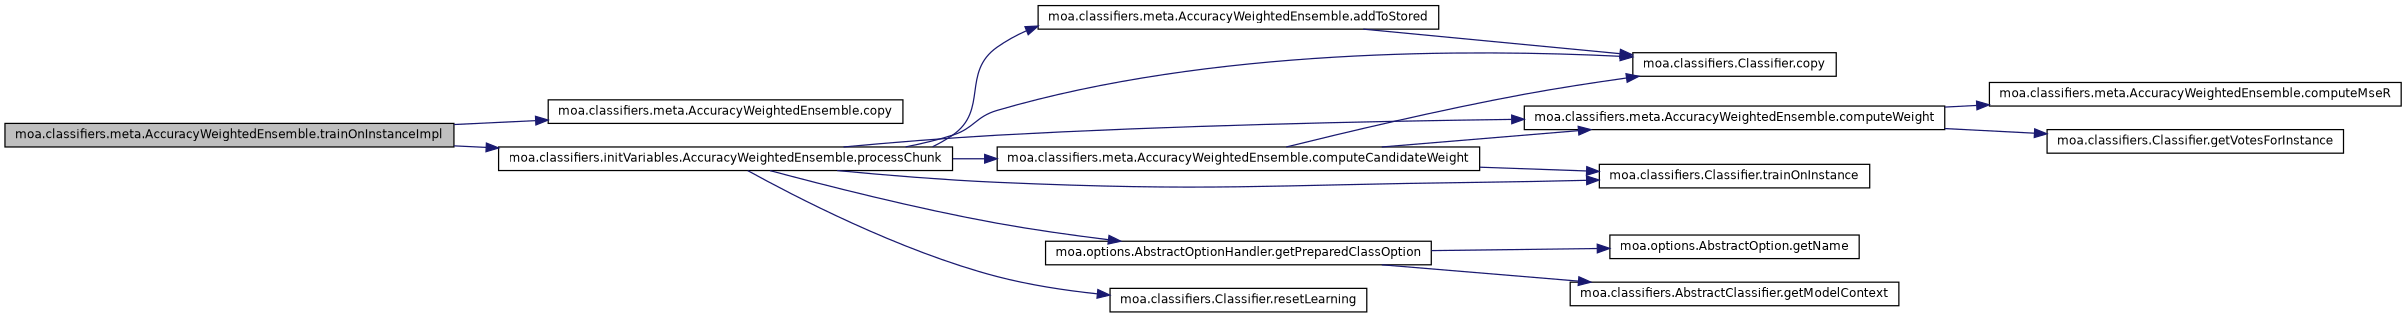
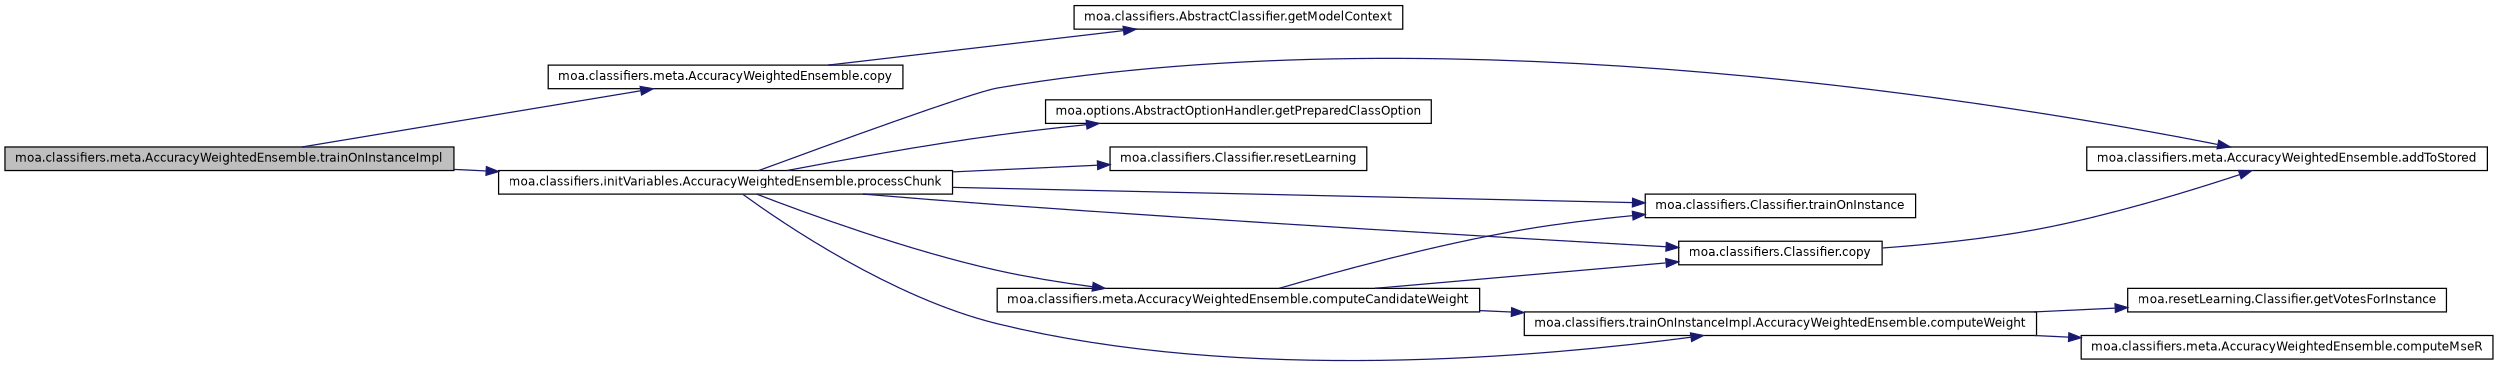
(1492, 41) -> (2064, 224)
(1735, 118) -> (1780, 324)
(2195, 141) -> (2287, 300)
(1735, 247) -> none
(1480, 273) -> (976, 48)
